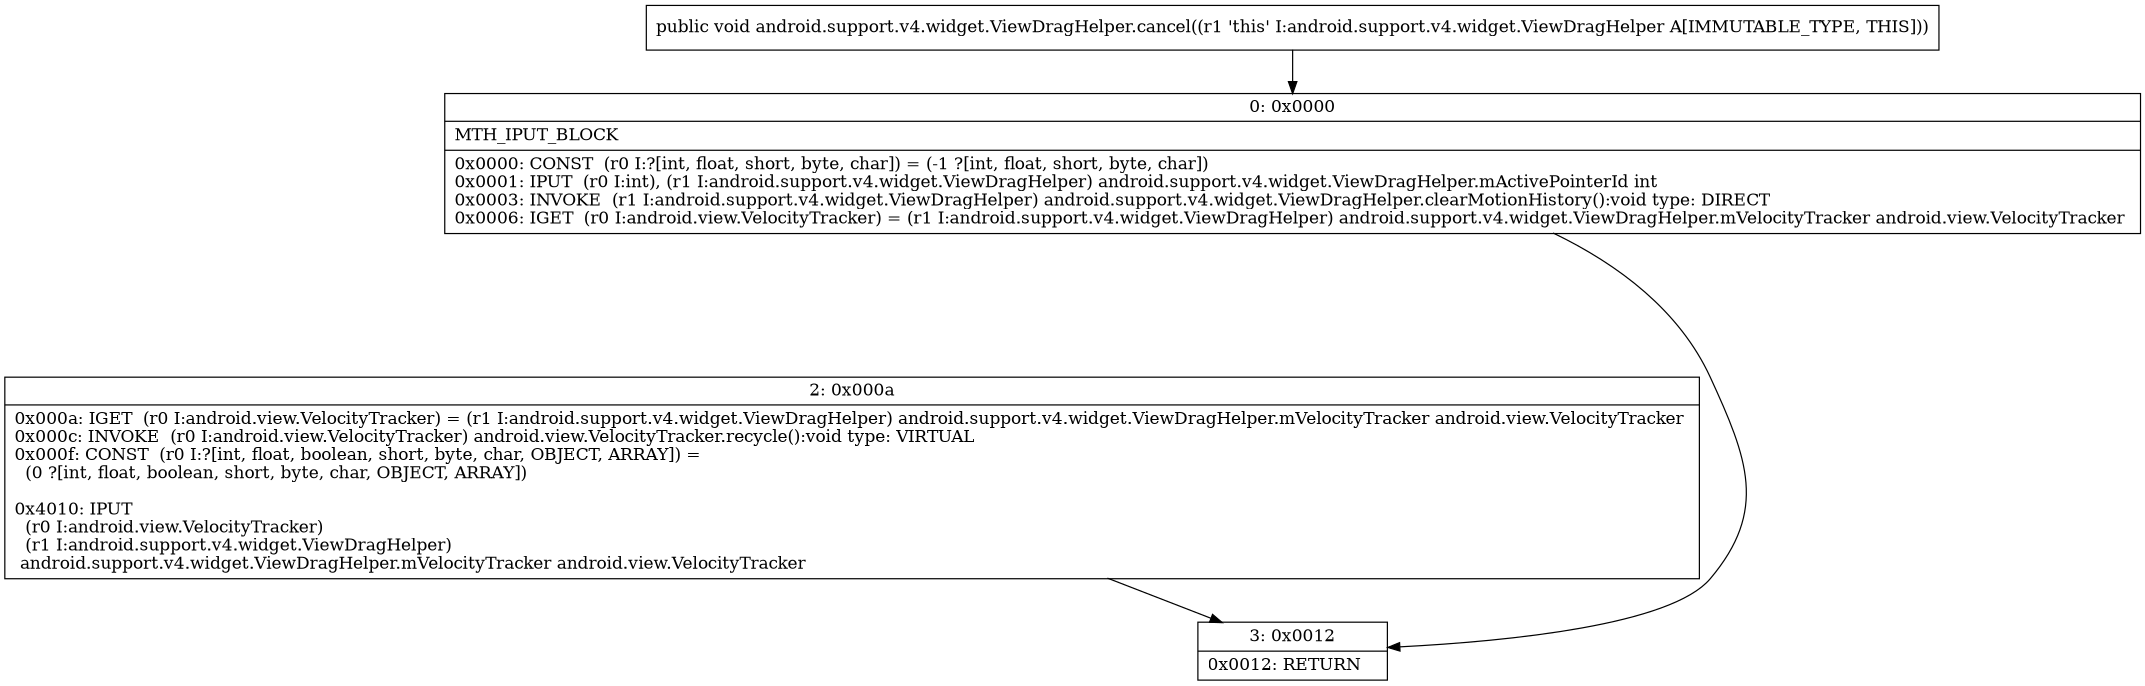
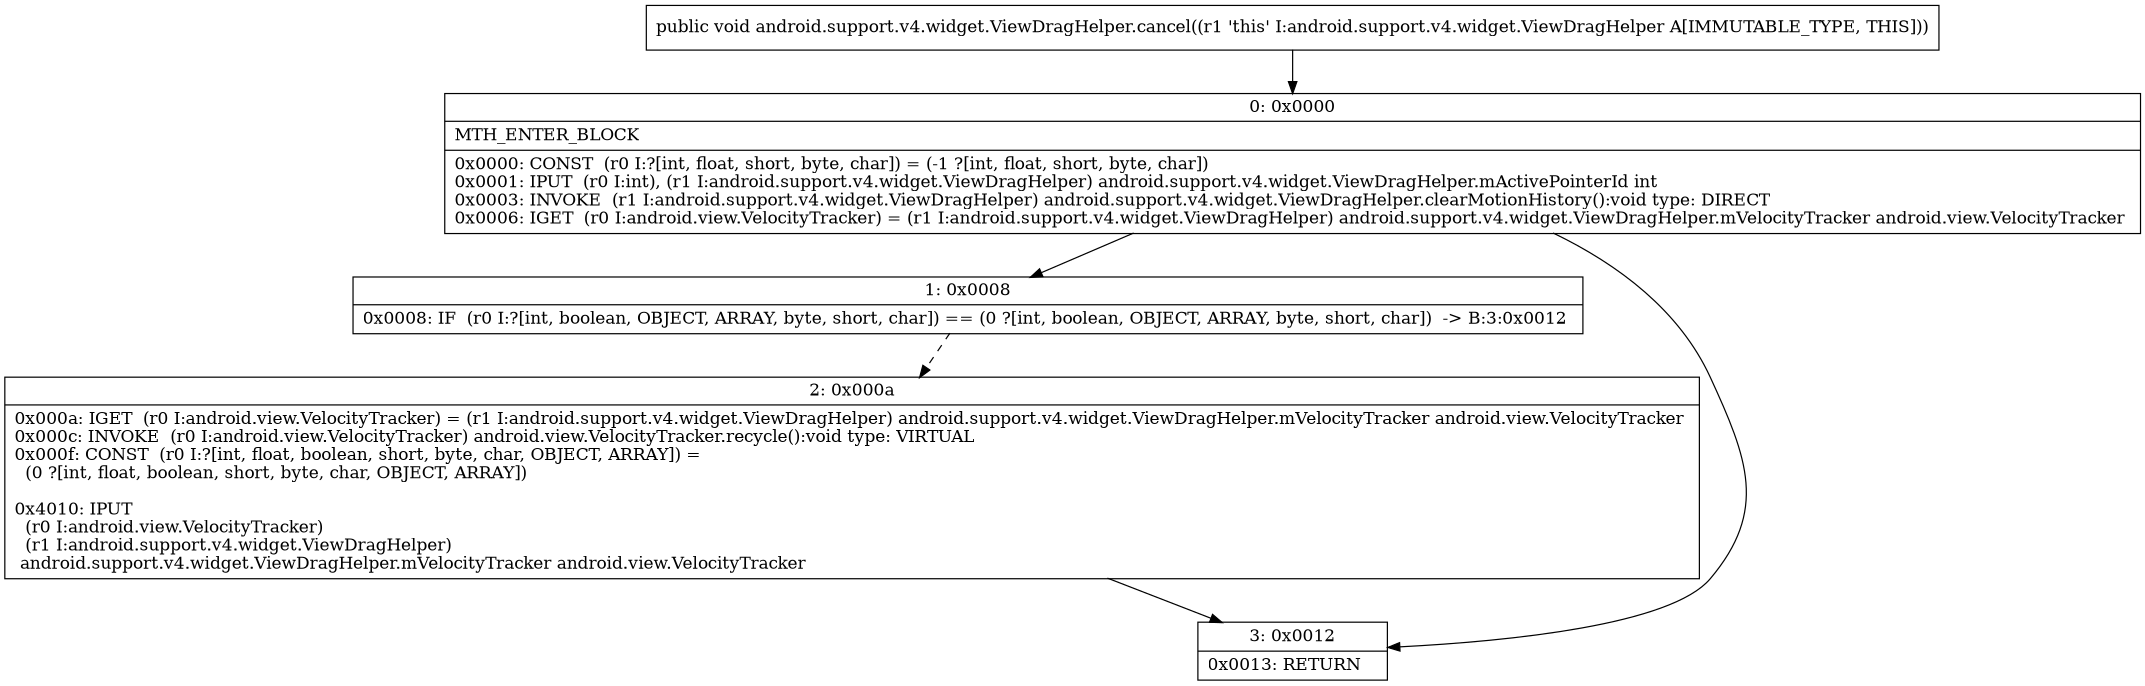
(536, 135) -> (547, 135)
none -> (968, 305)
(1293, 665) -> (1293, 665)
